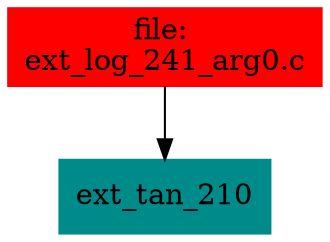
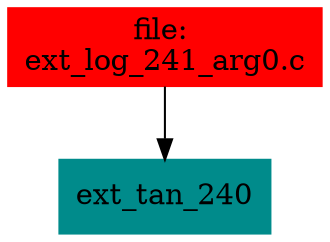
(165, 197) -> (165, 197)
